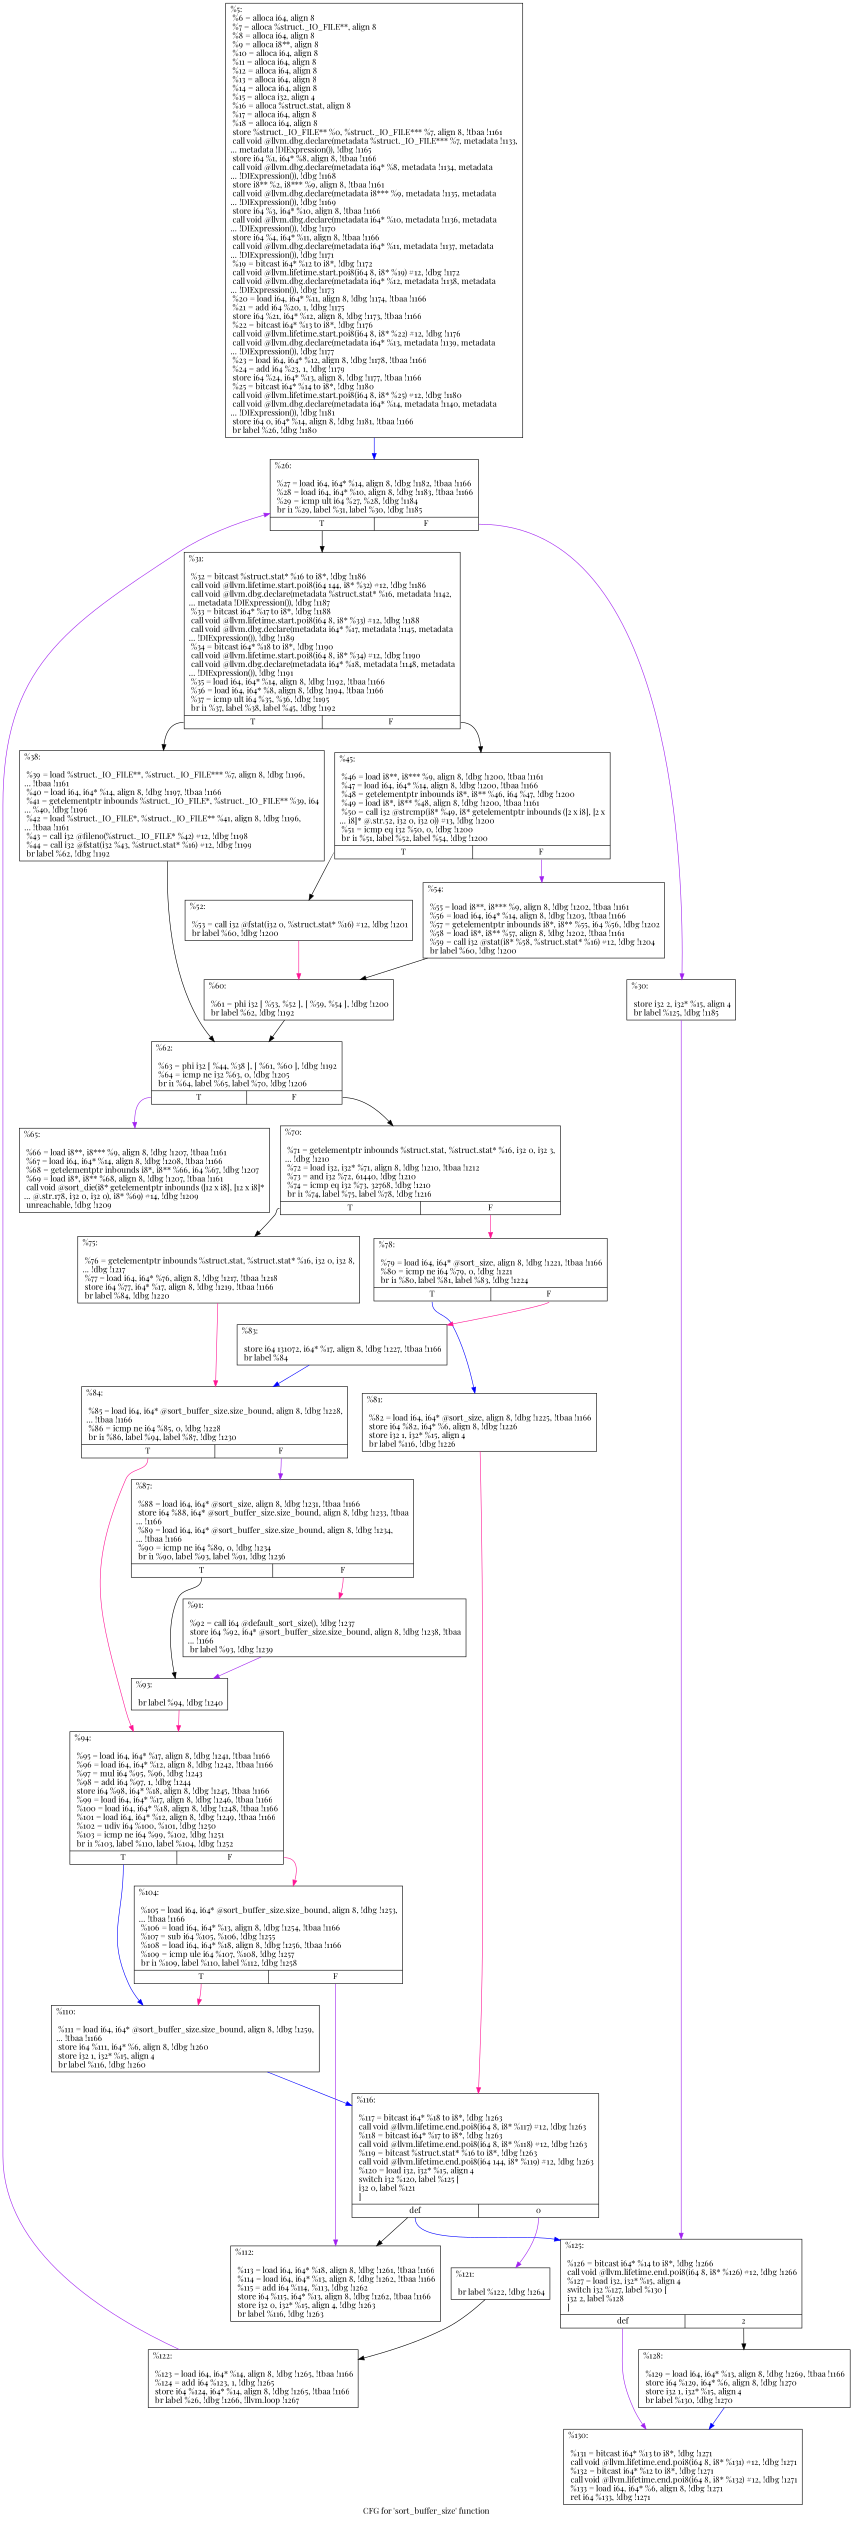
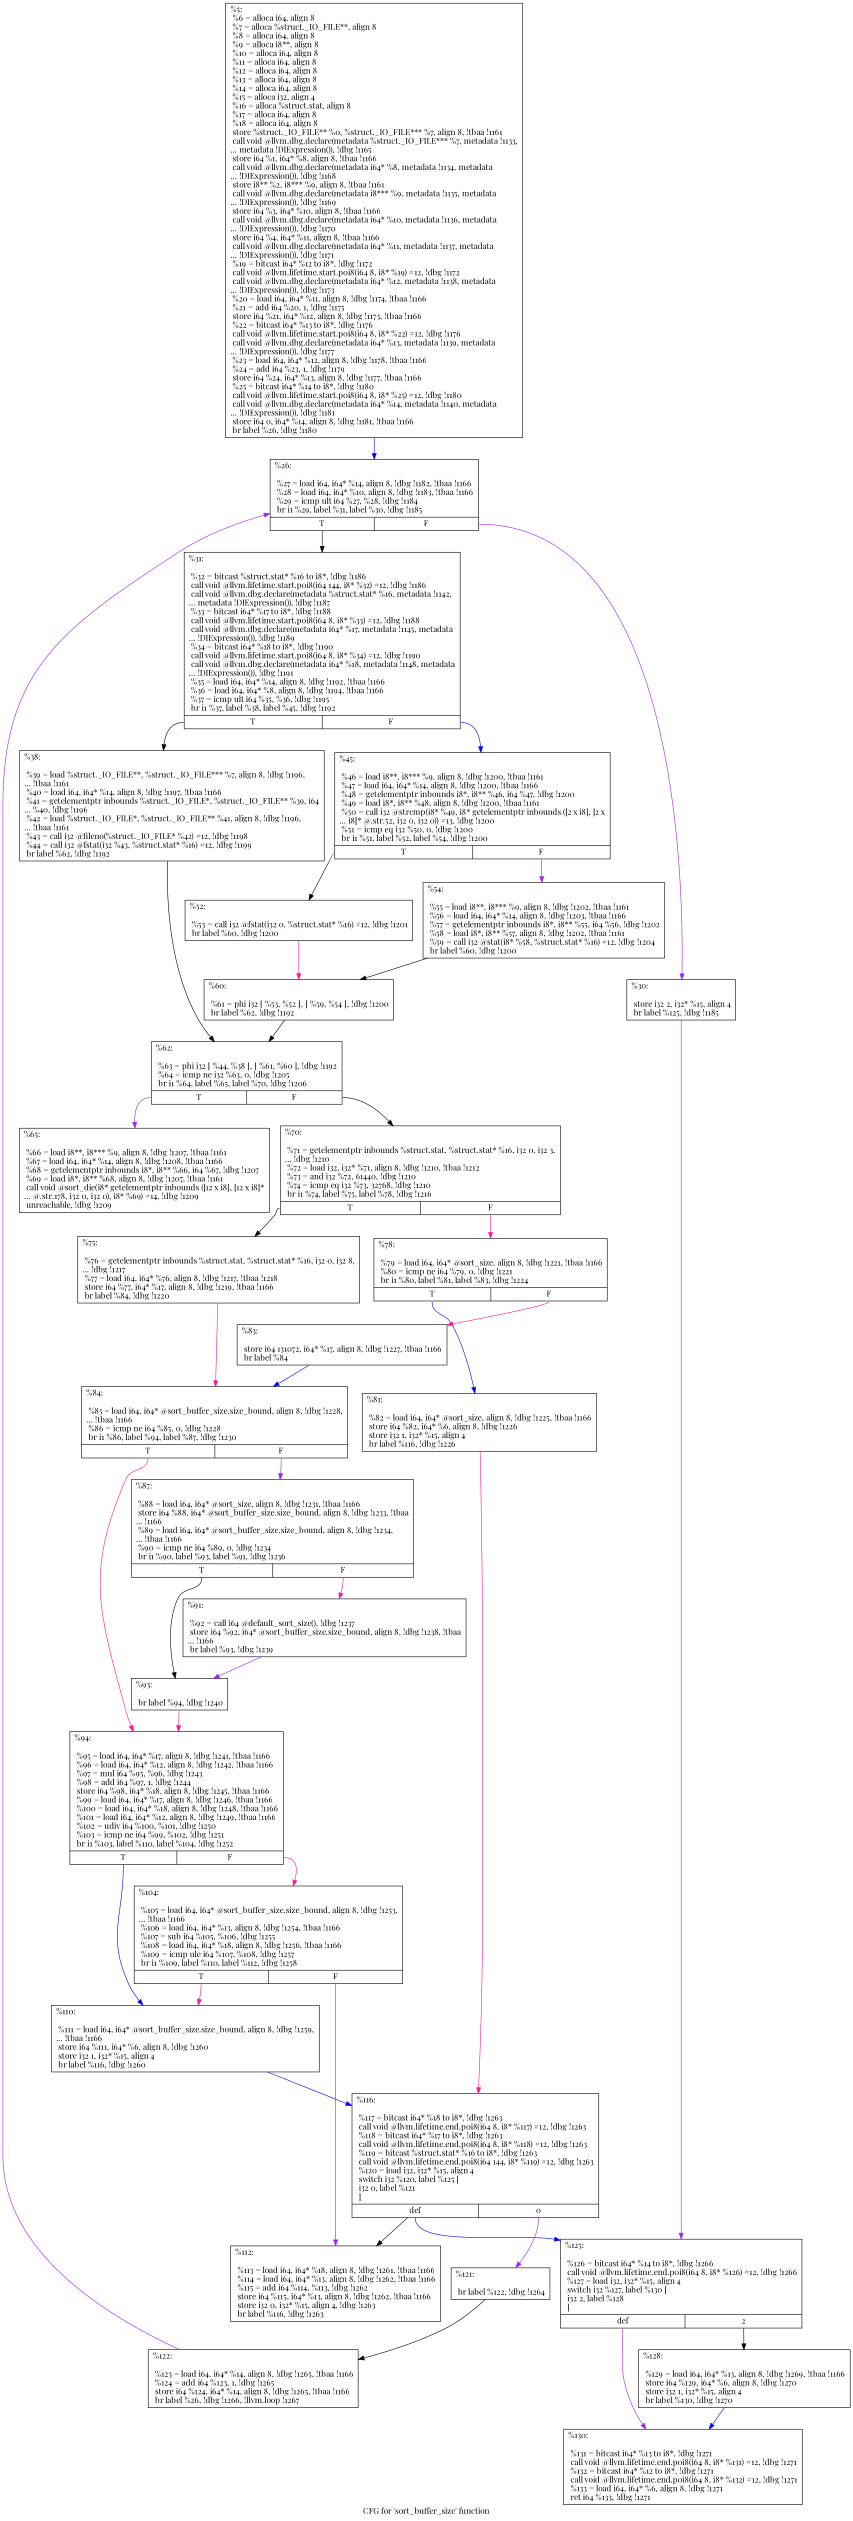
(476, 730) -> (476, 730)
